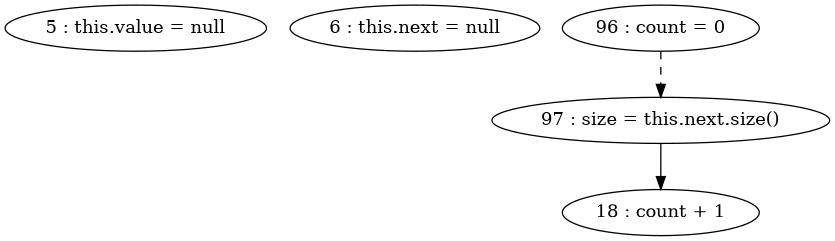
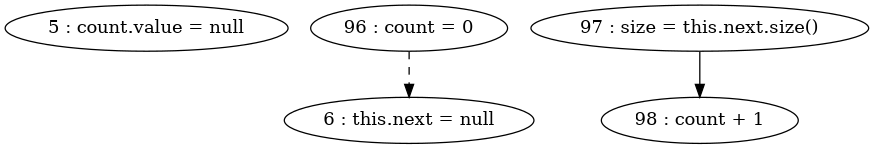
(136, 28) -> (147, 28)
(661, 68) -> (409, 68)
(661, 213) -> (700, 120)
